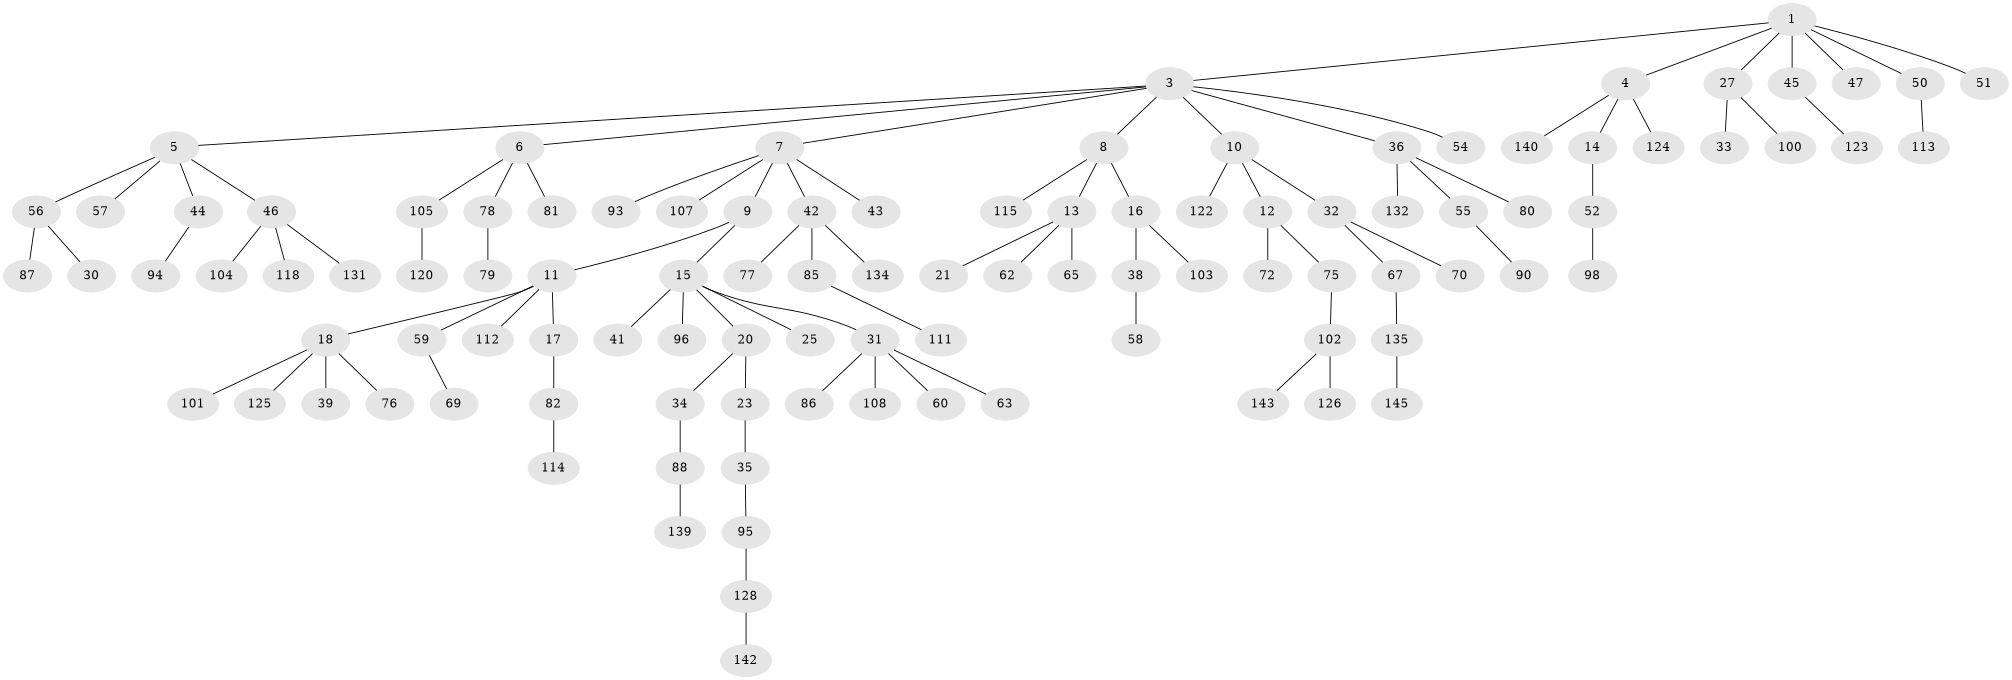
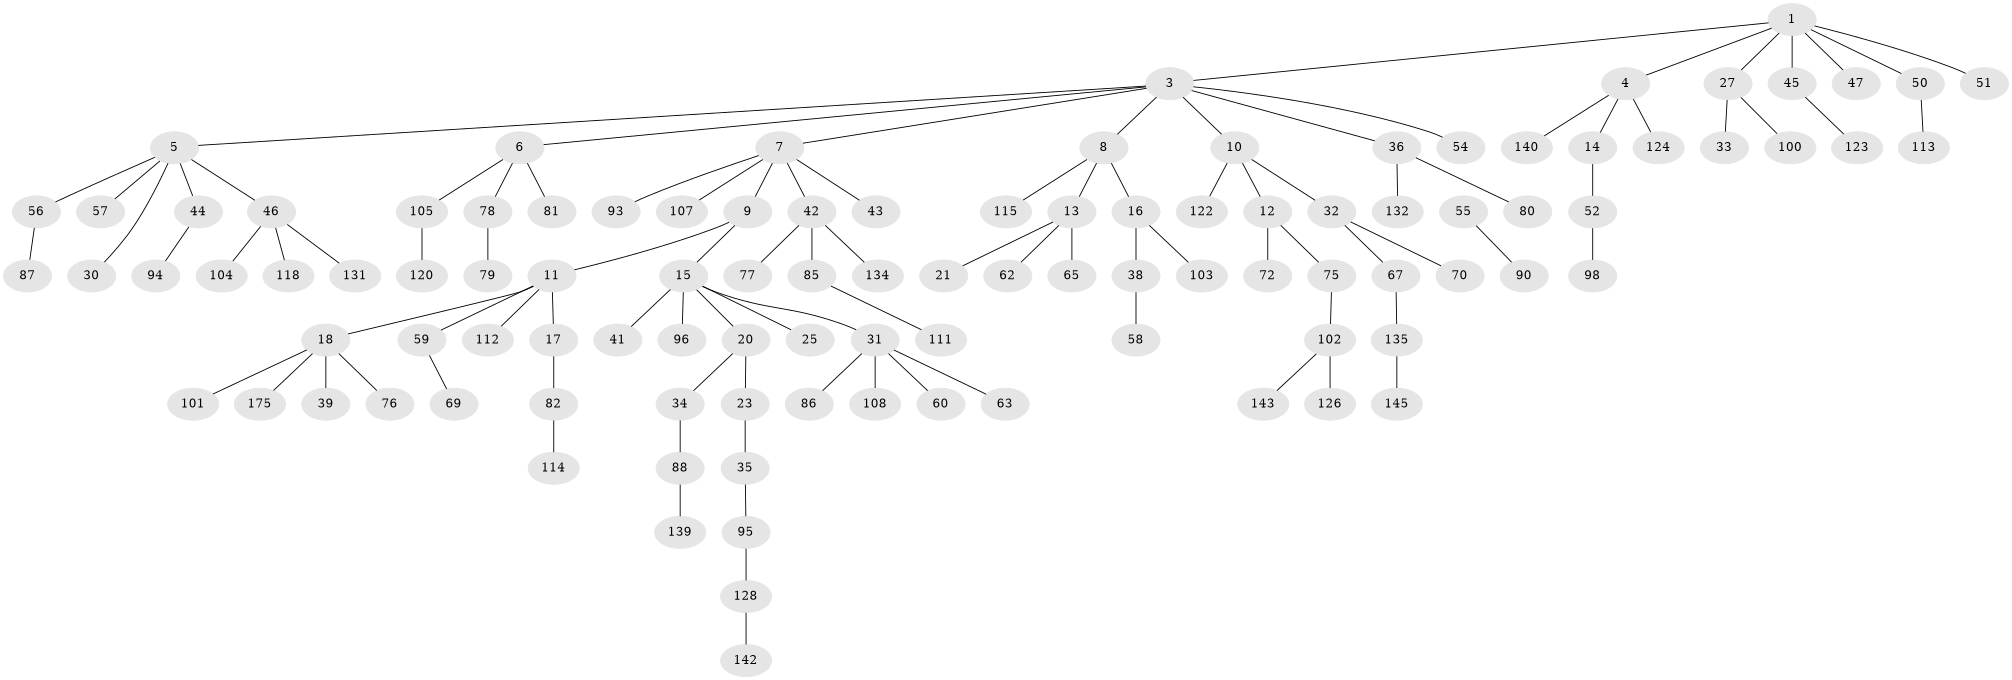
(1430, 180) -> none
(64, 244) -> (141, 216)
(260, 404) -> (260, 404)
